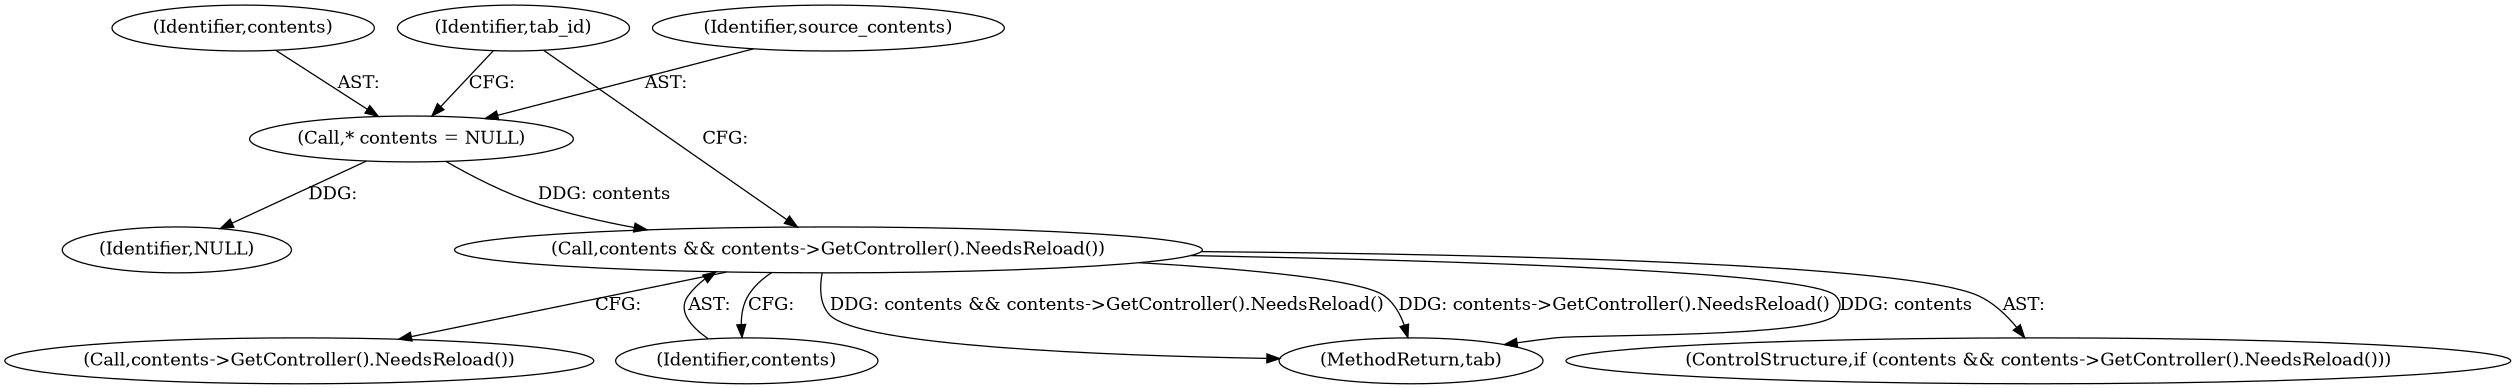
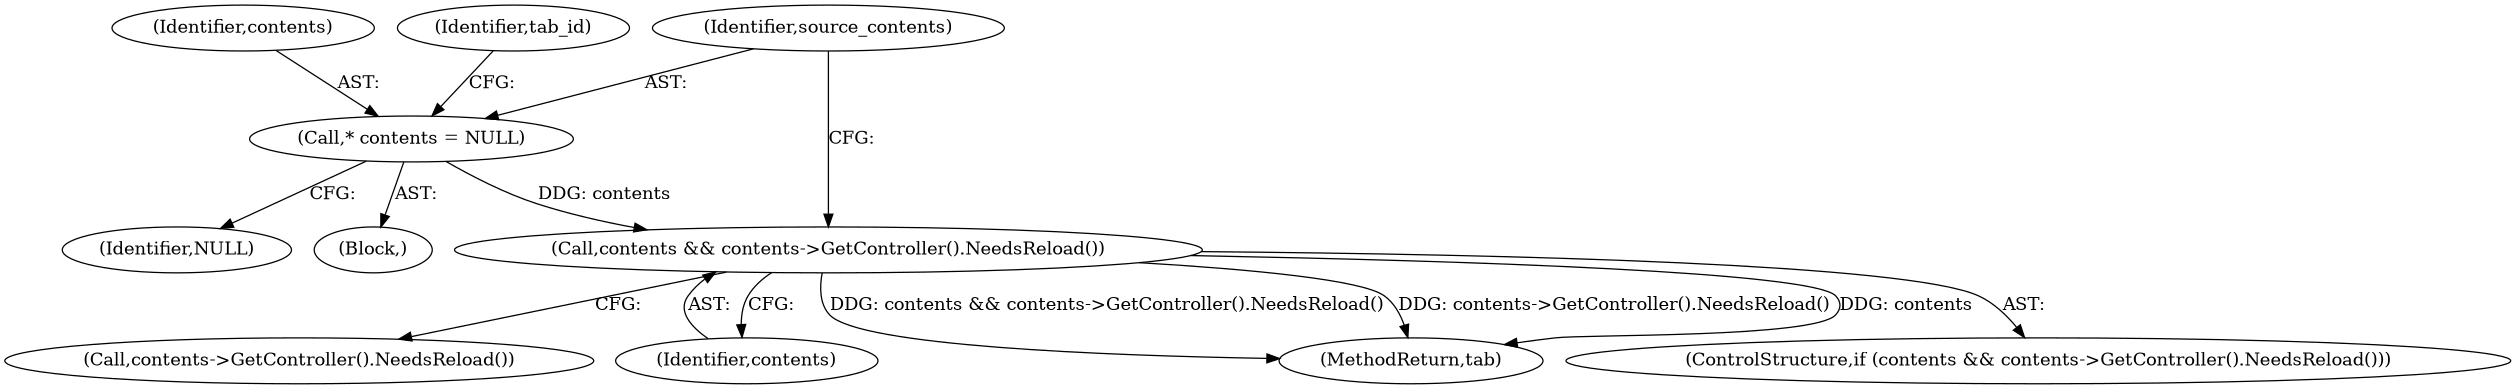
(665, 135) -> (828, 133)
(336, 194) -> (336, 194)
none -> (373, 250)
